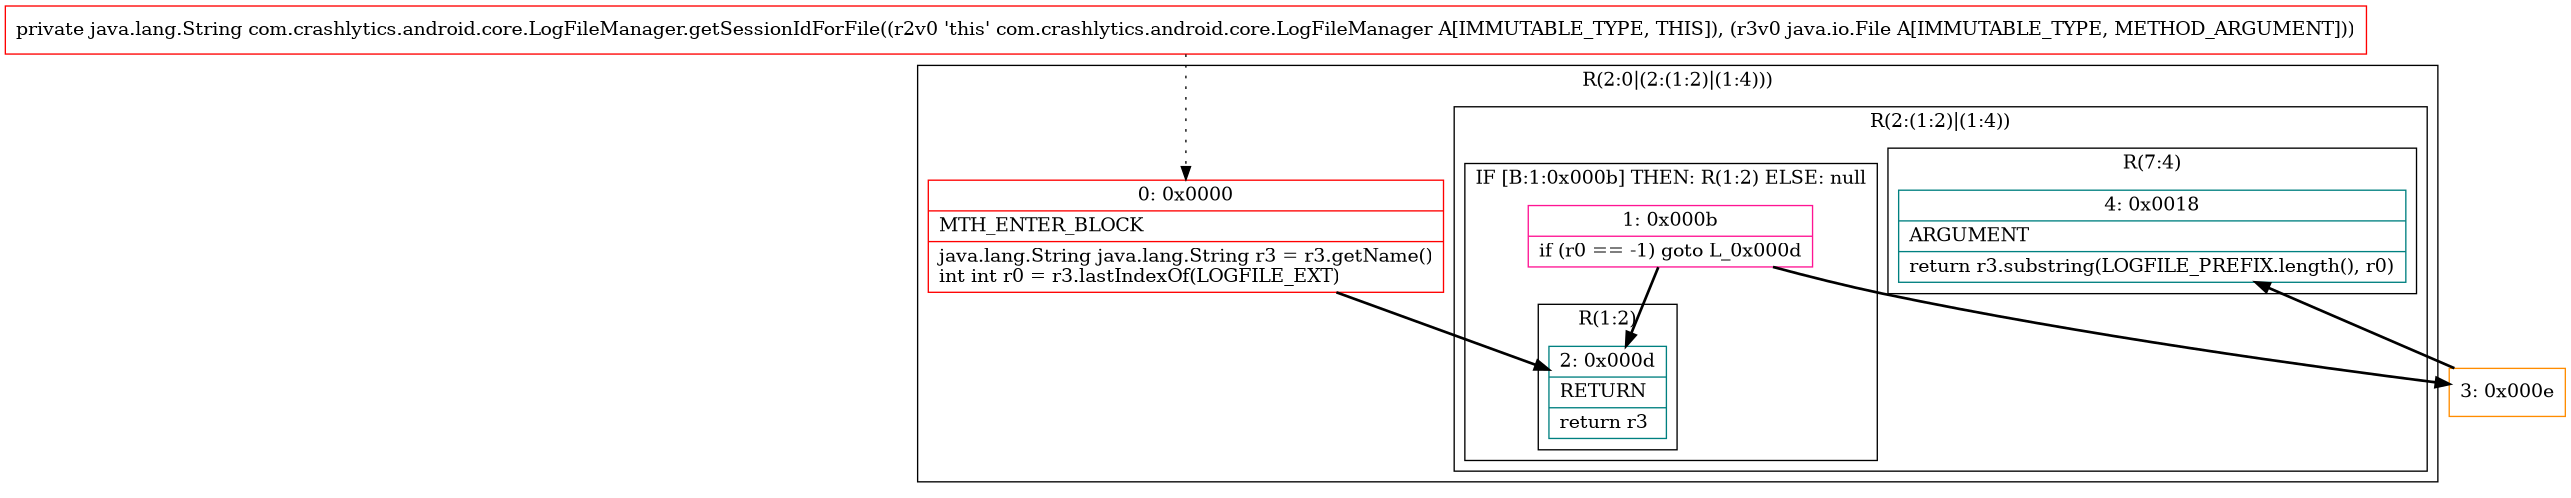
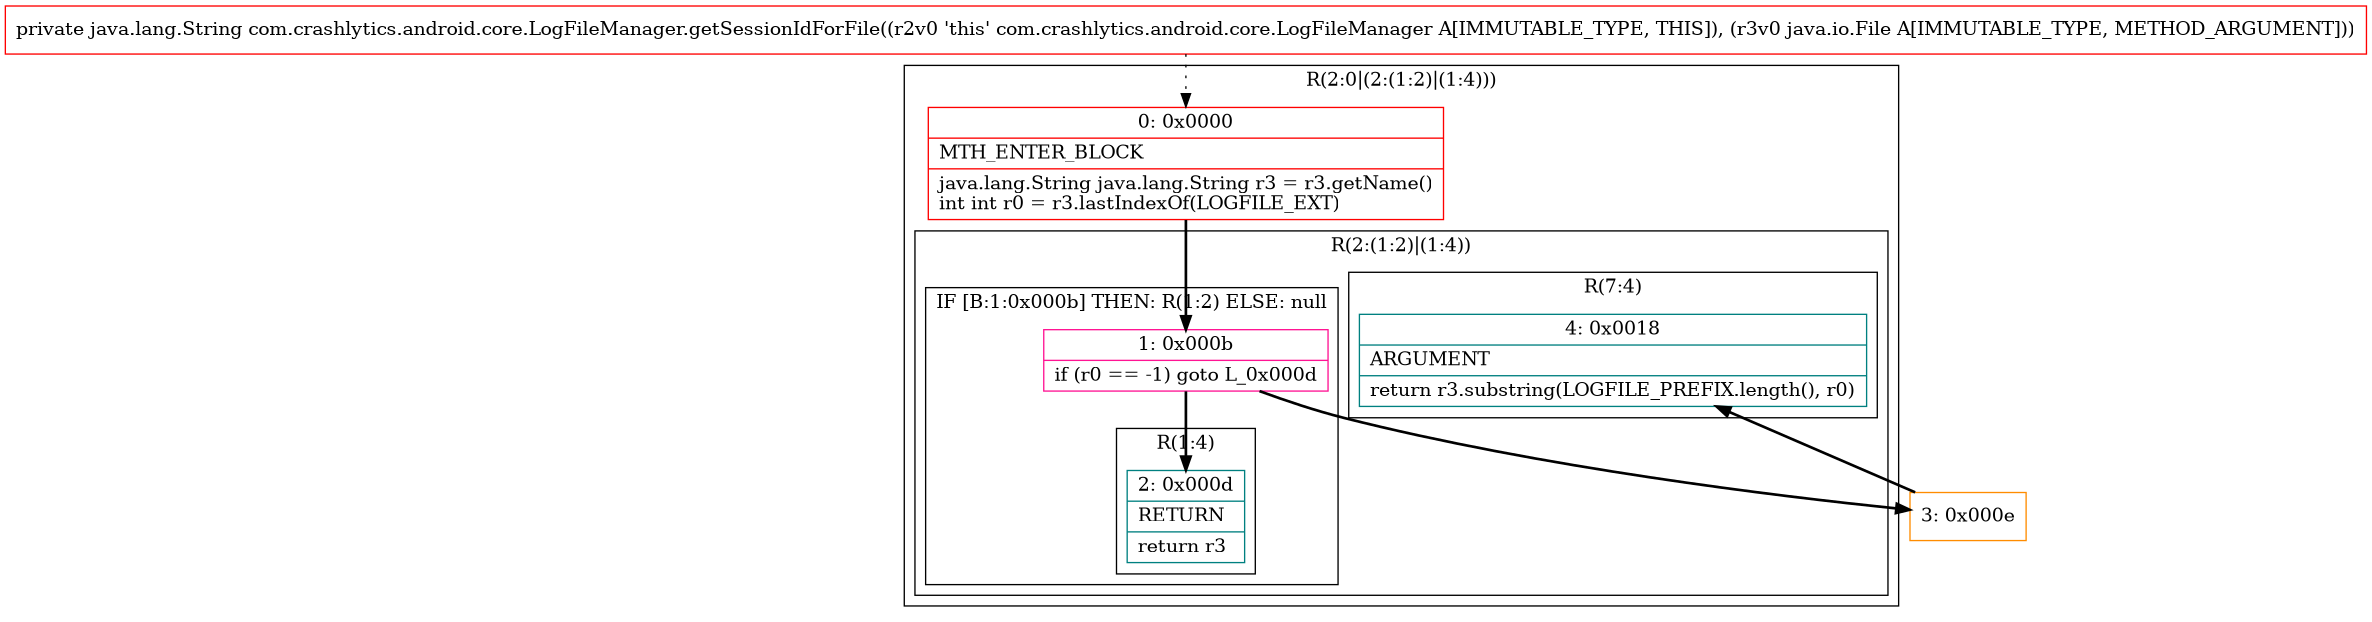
(1608, 320) -> (1186, 444)
(1436, 329) -> (1186, 268)
